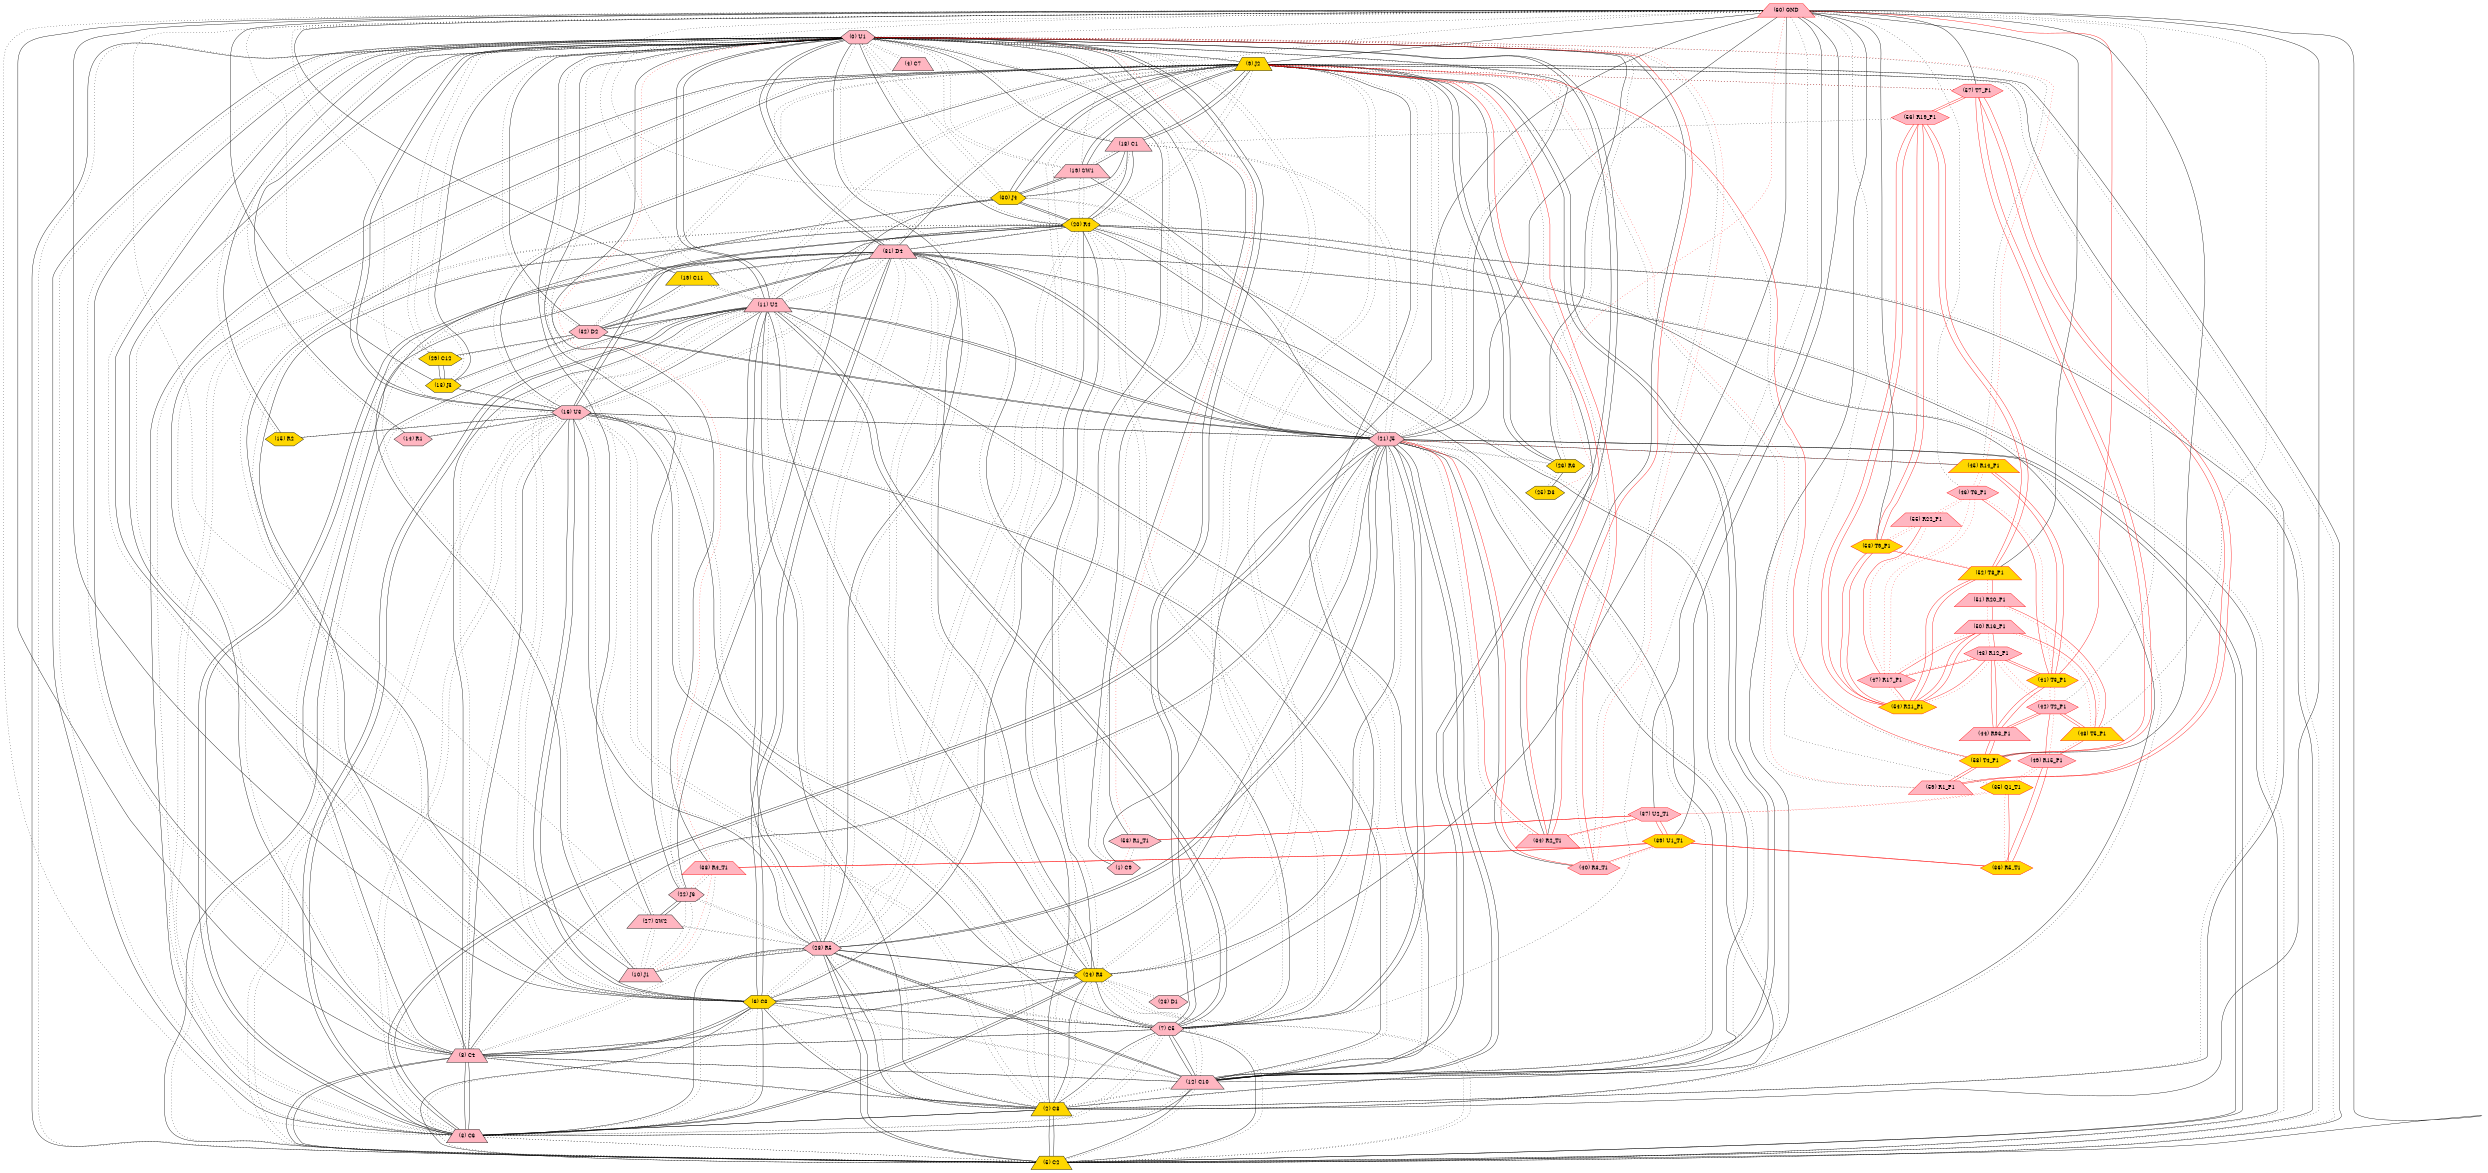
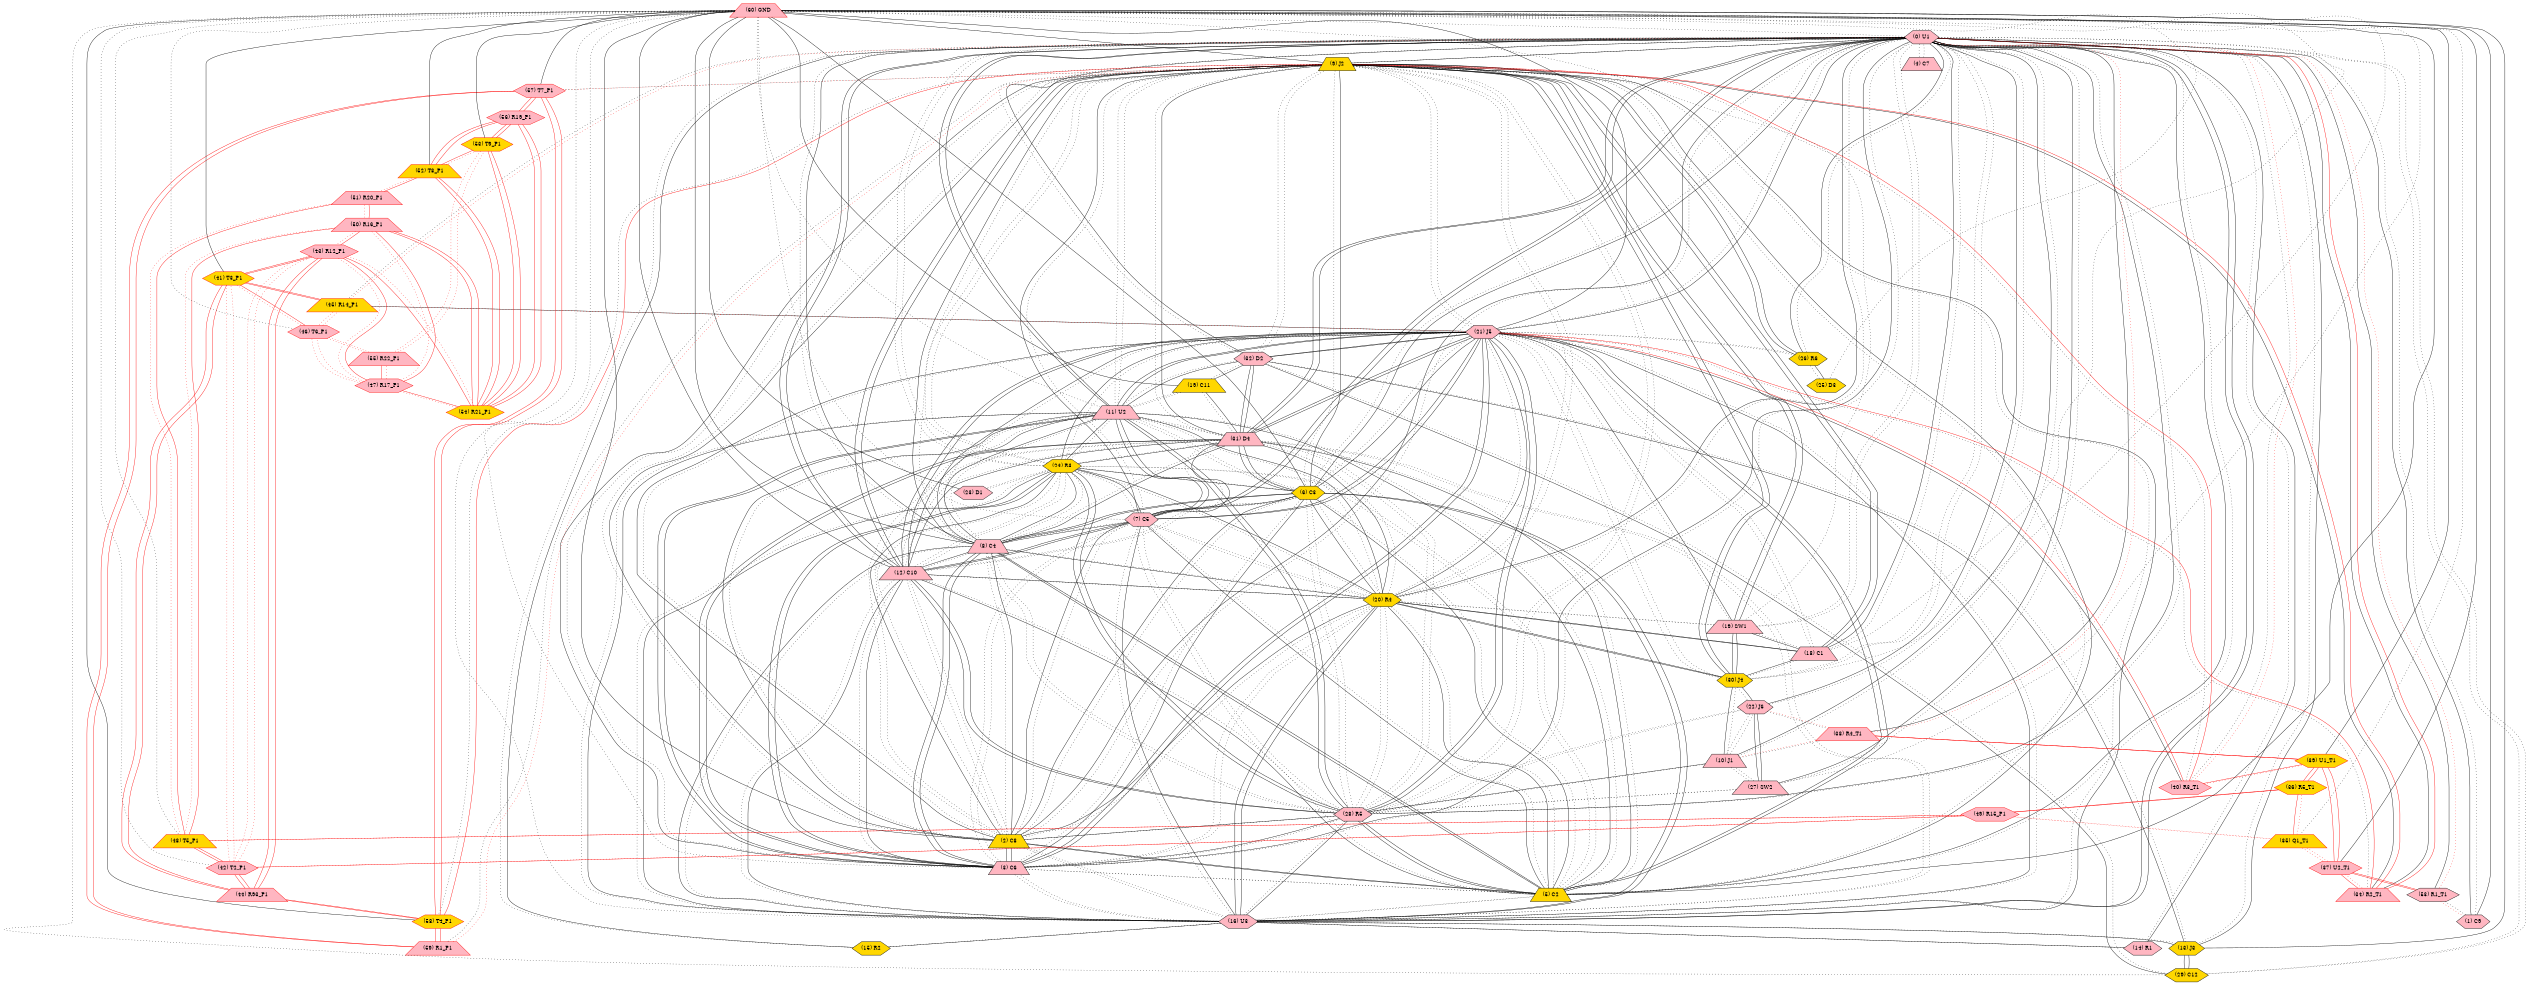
(1520, 131) -> (1932, 25)
(2112, 214) -> (363, 35)
(1673, 264) -> (1750, 23)
(2007, 788) -> (2295, 841)
